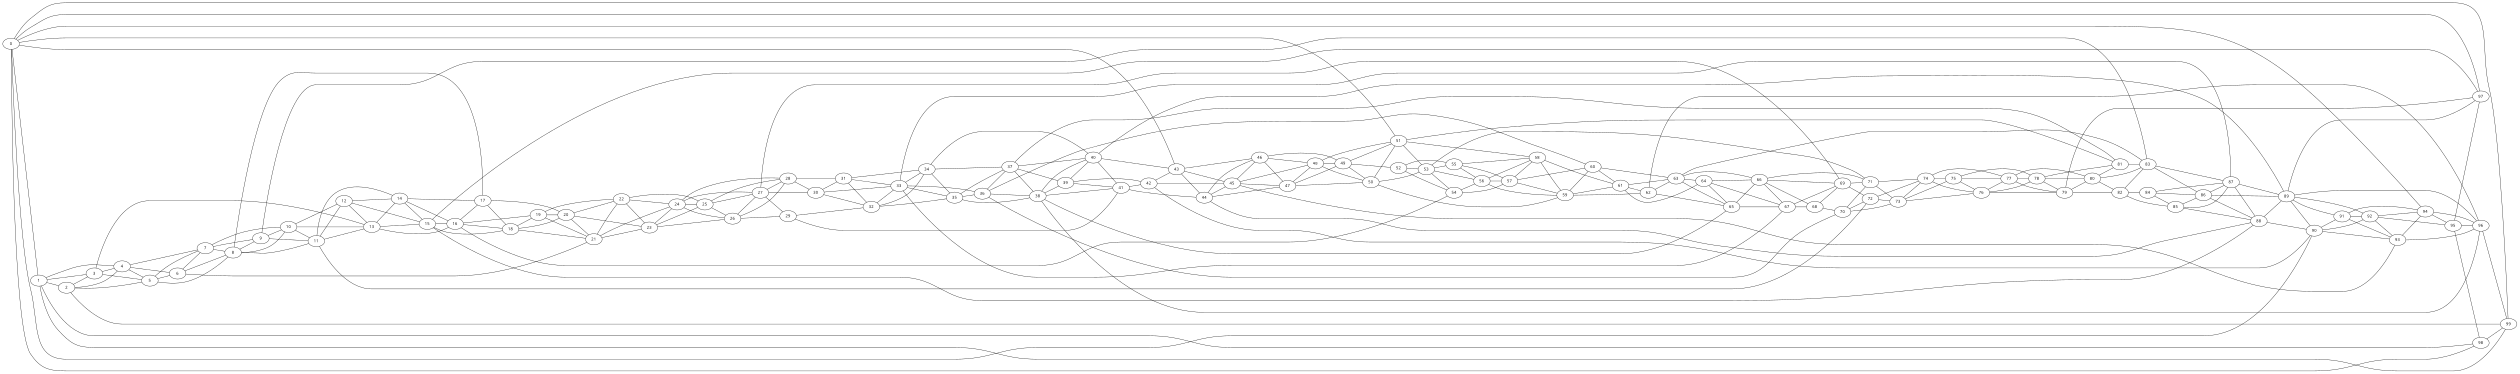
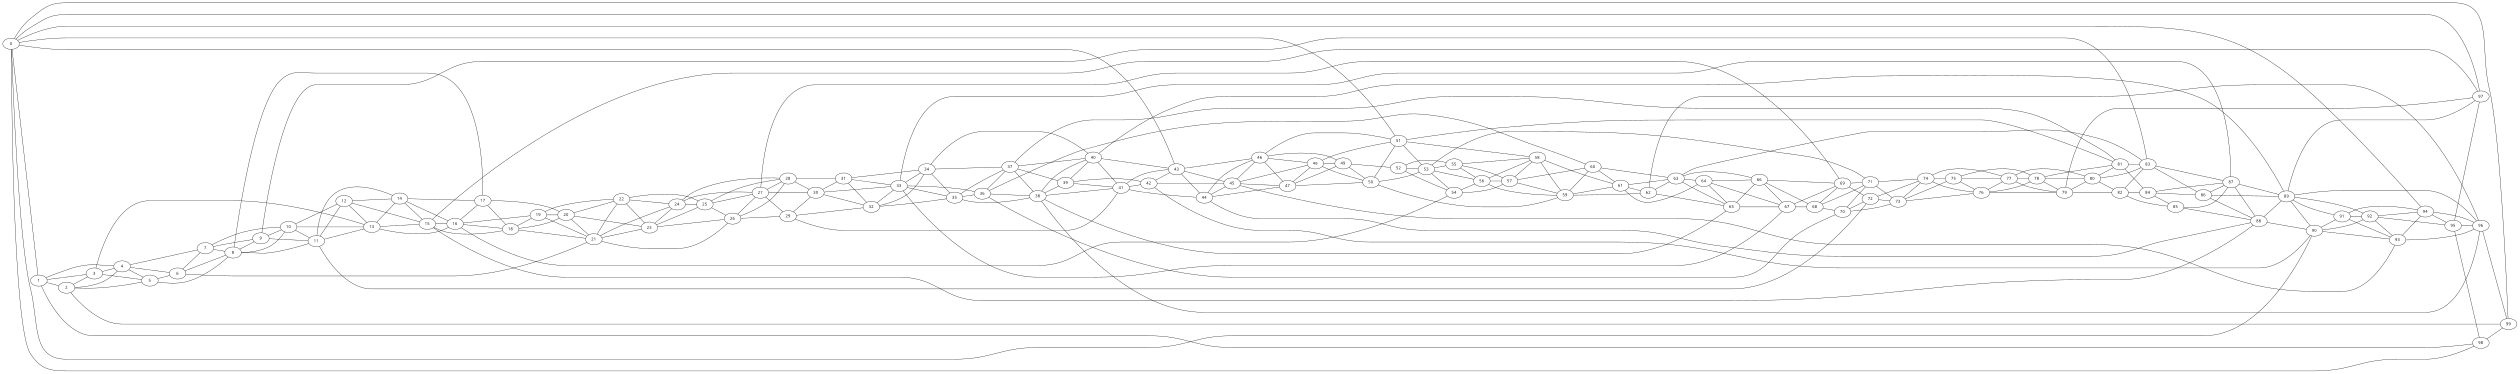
(1371, 152) -> (1326, 133)
none -> (1146, 173)
(1816, 173) -> (1843, 195)
none -> (2133, 177)
(2189, 201) -> none
none -> (802, 204)
(704, 215) -> (668, 249)
(175, 262) -> none
(1264, 359) -> none
